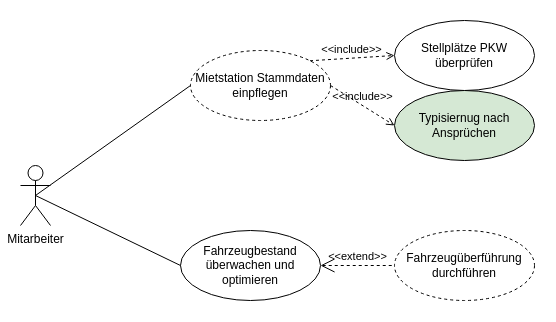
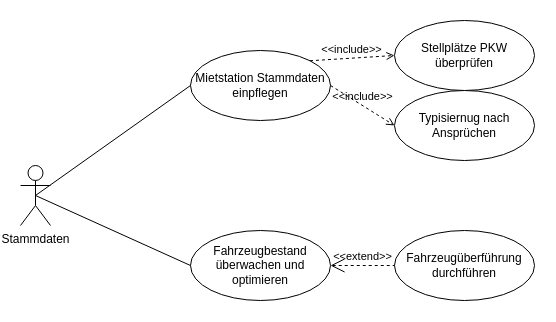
(261, 86) -> (261, 86)
(465, 126) -> (465, 126)
(36, 240) -> (36, 240)
(251, 266) -> (261, 266)
(465, 266) -> (465, 266)
